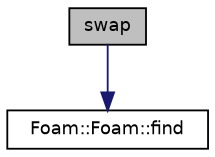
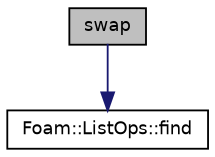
(108, 130) -> (108, 130)
